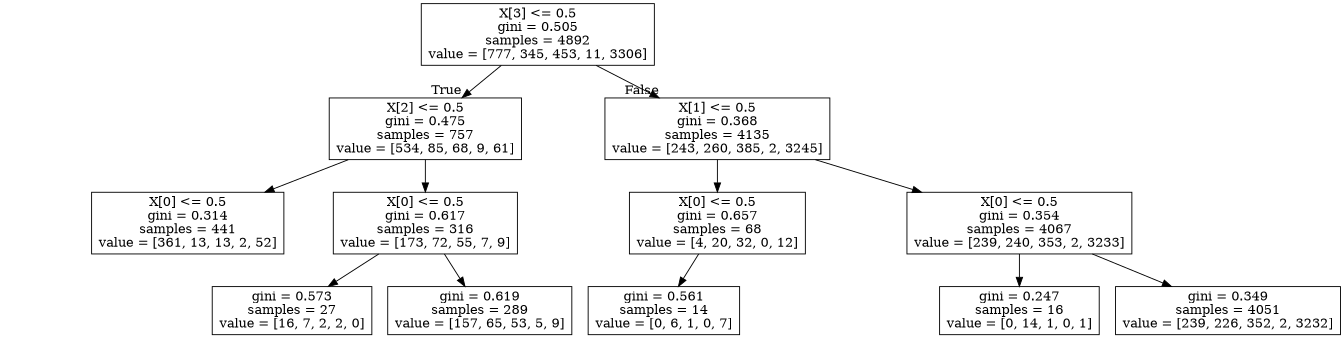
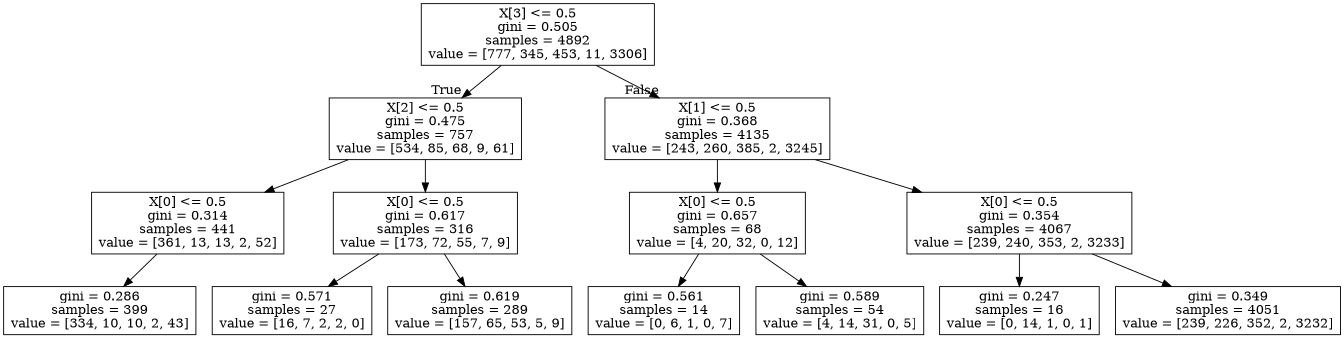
none -> (100, 311)
(292, 311) -> (292, 311)
none -> (840, 311)
